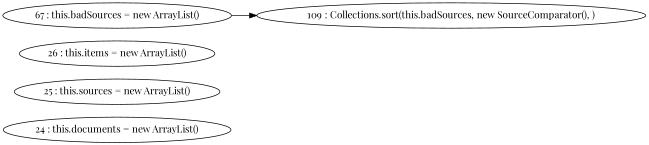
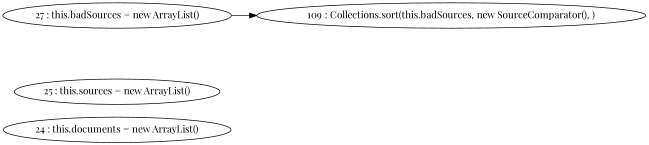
(117, 16) -> (117, 16)
(117, 54) -> none
